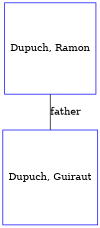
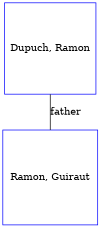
(50, 177) -> (50, 177)
